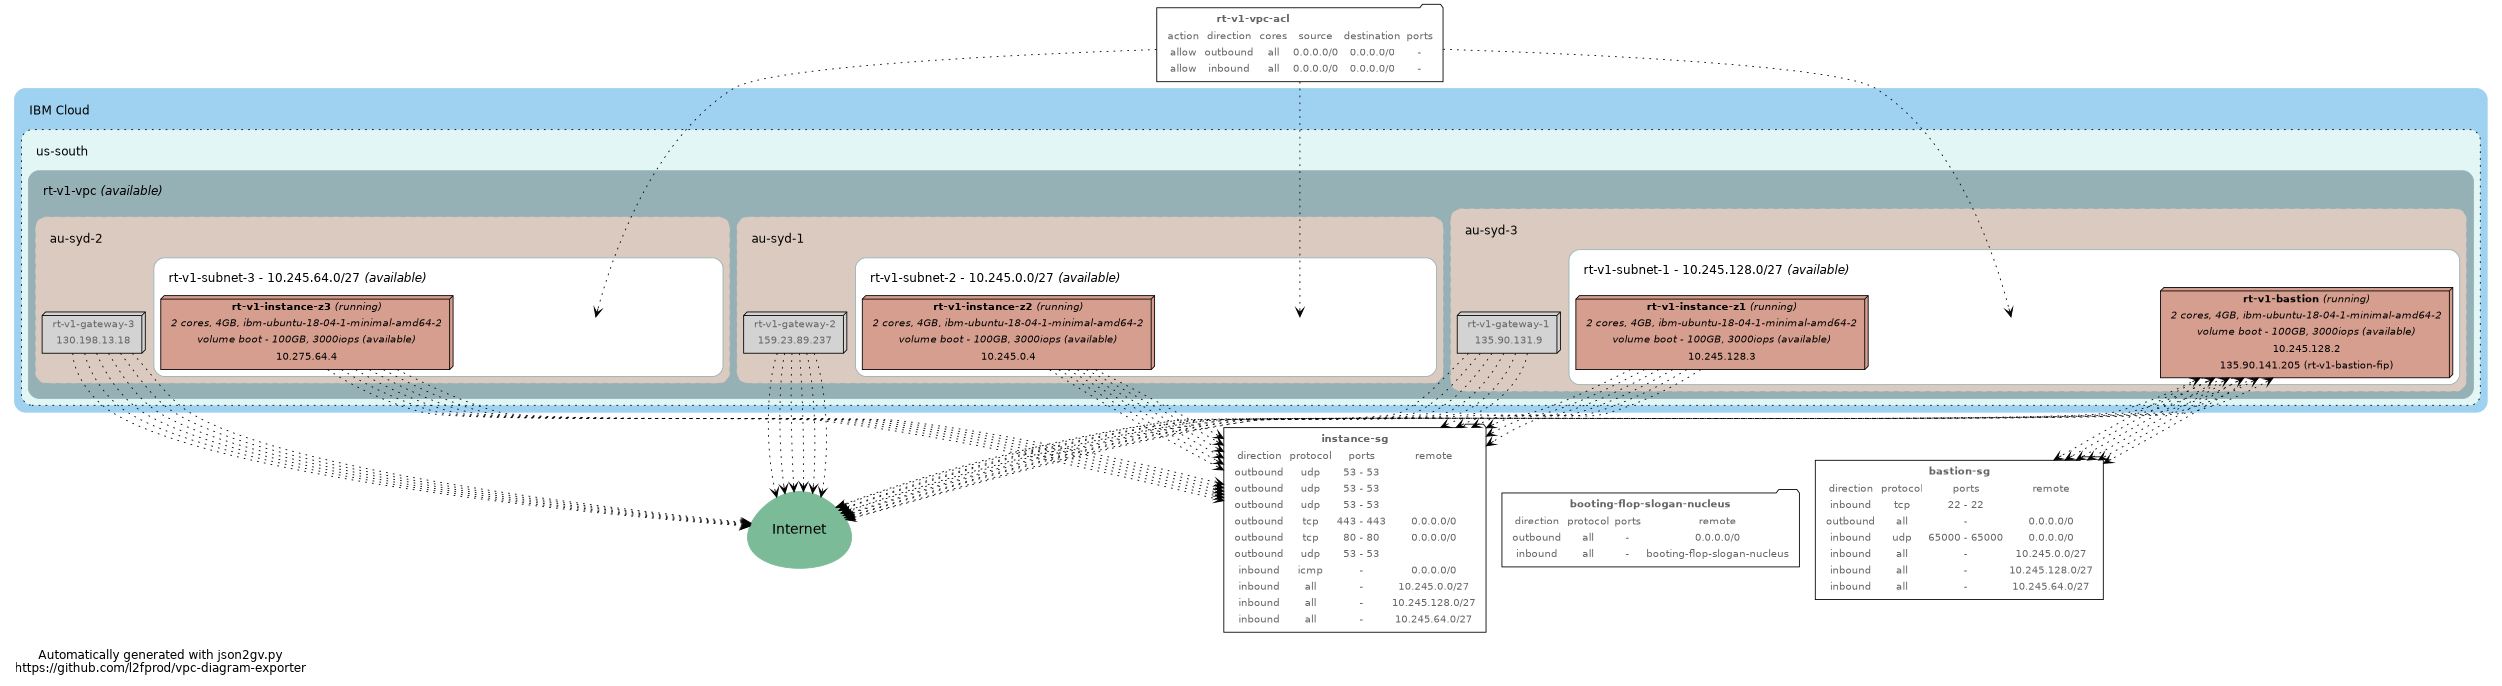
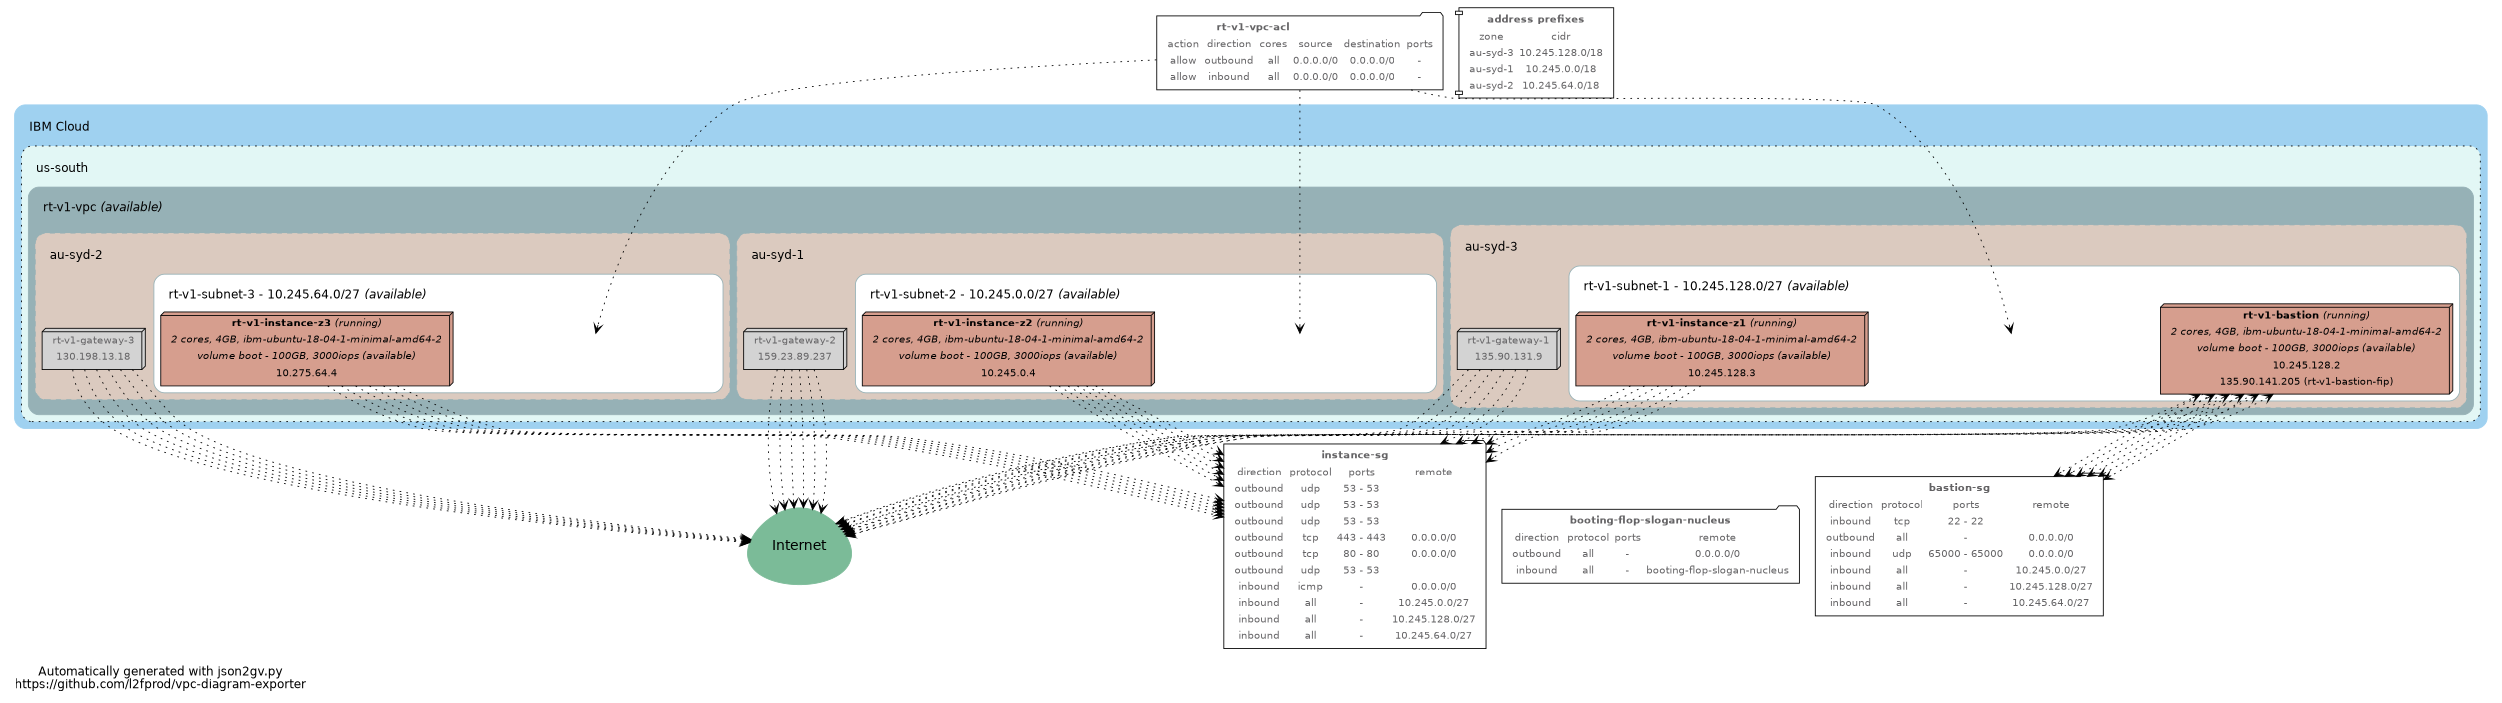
none -> (1536, 53)
